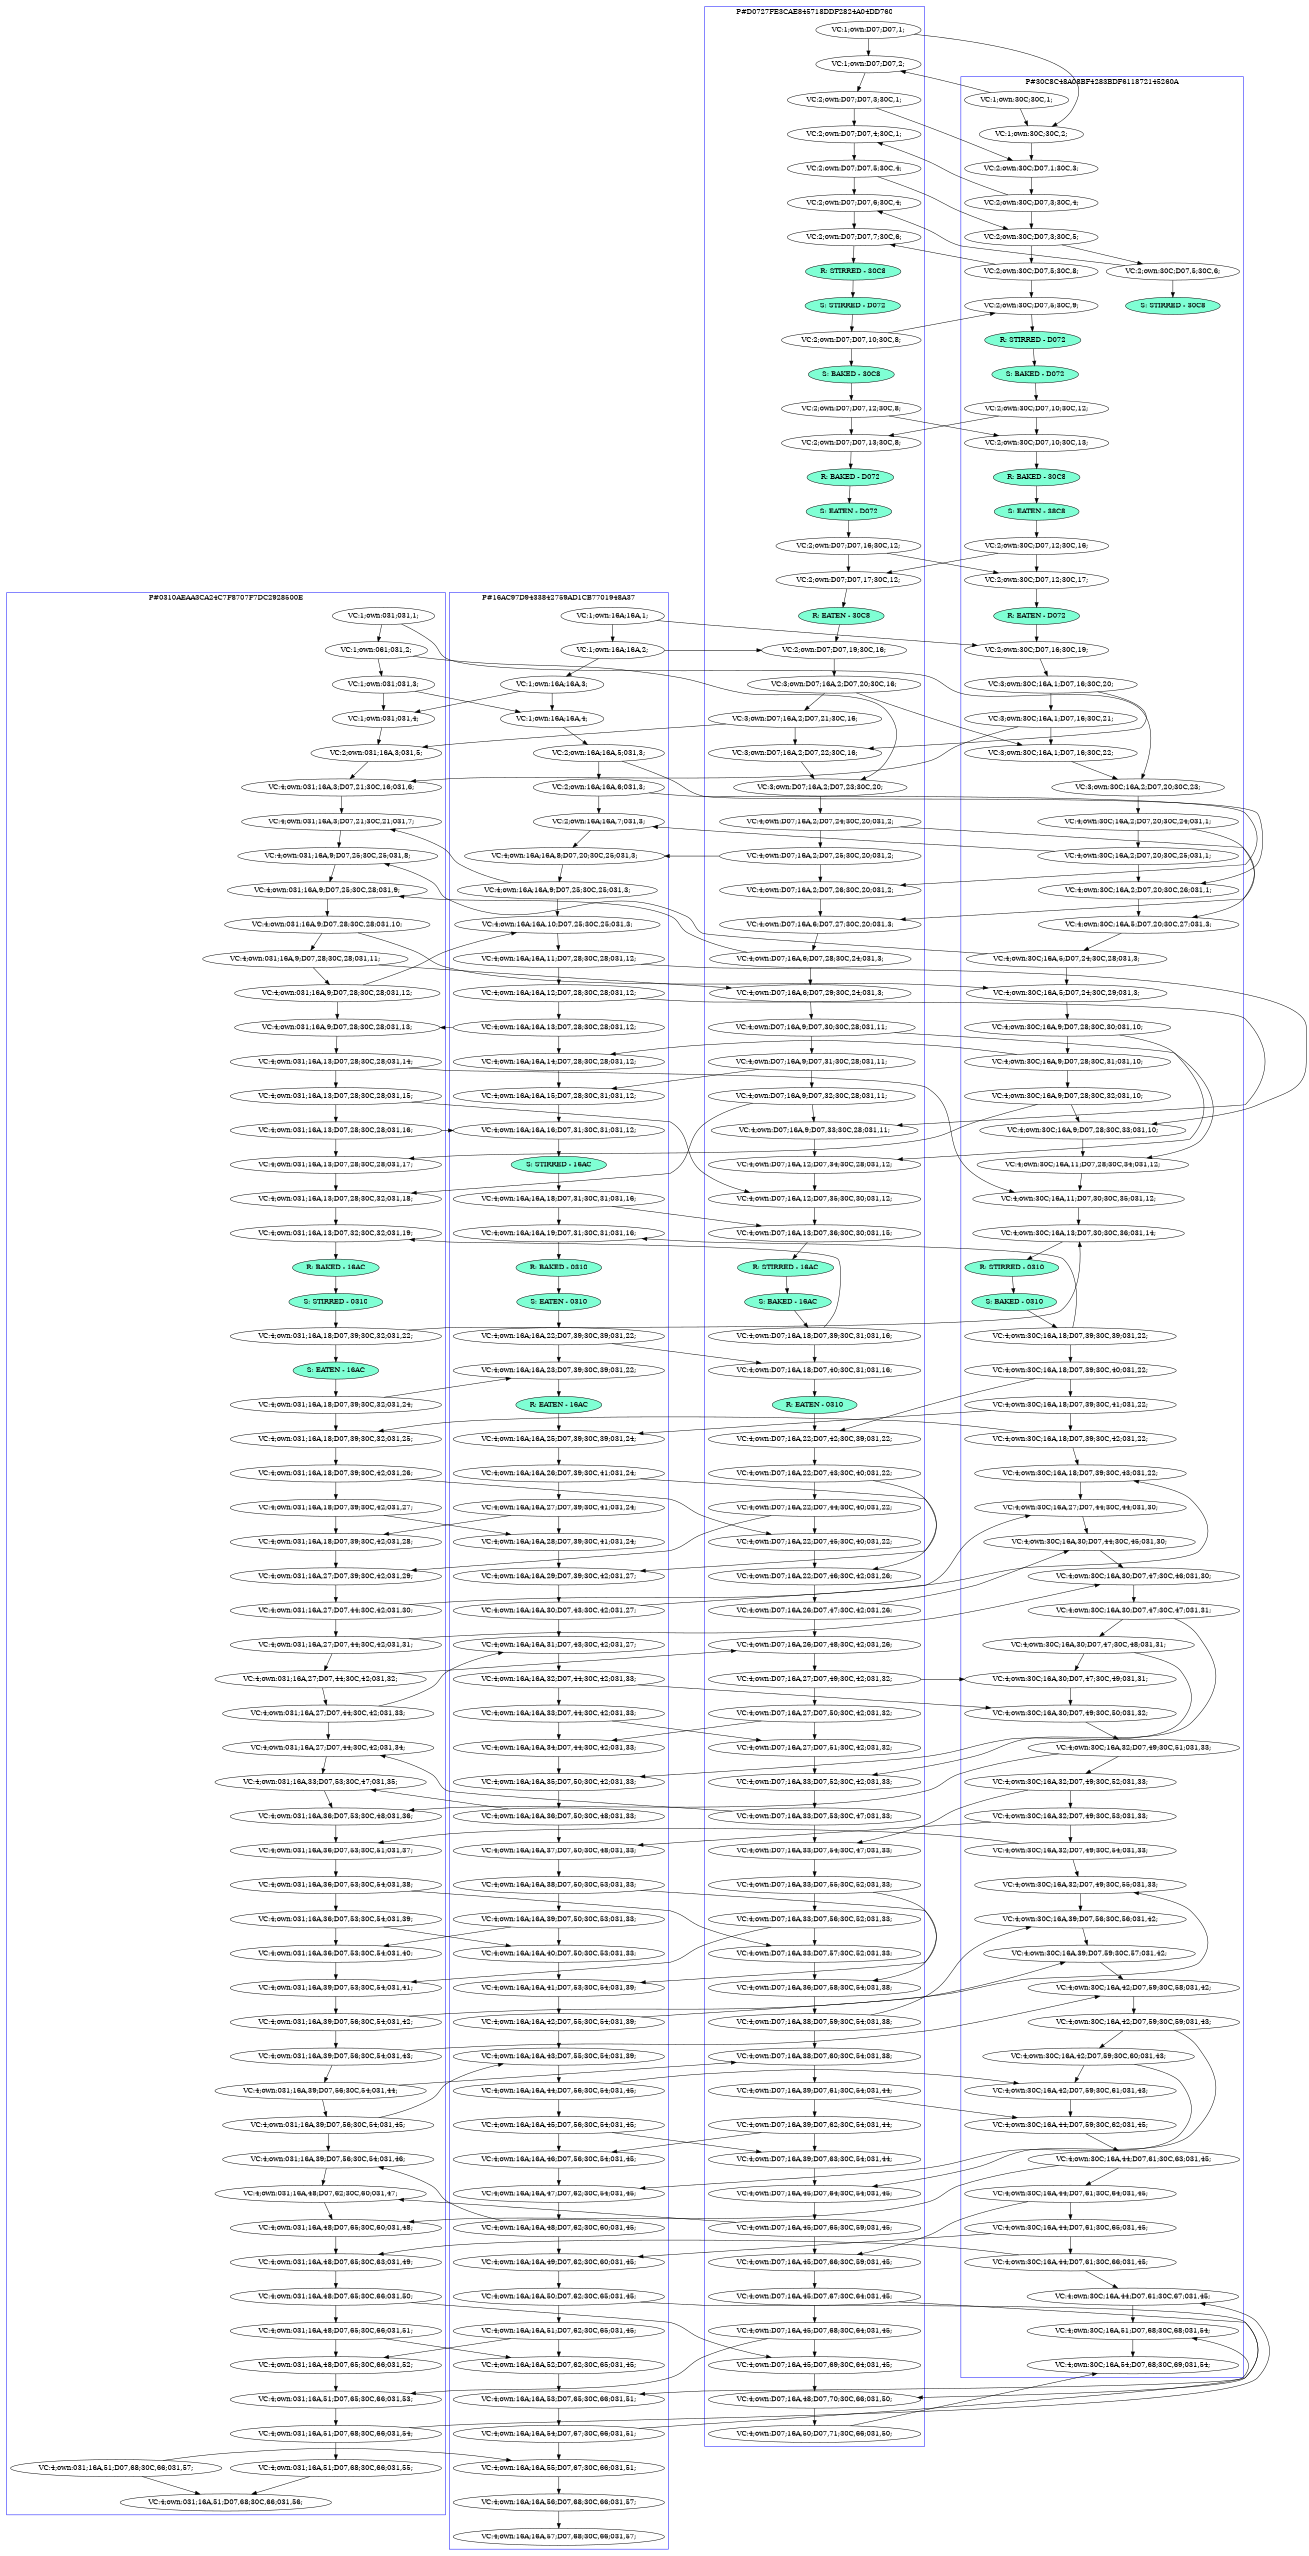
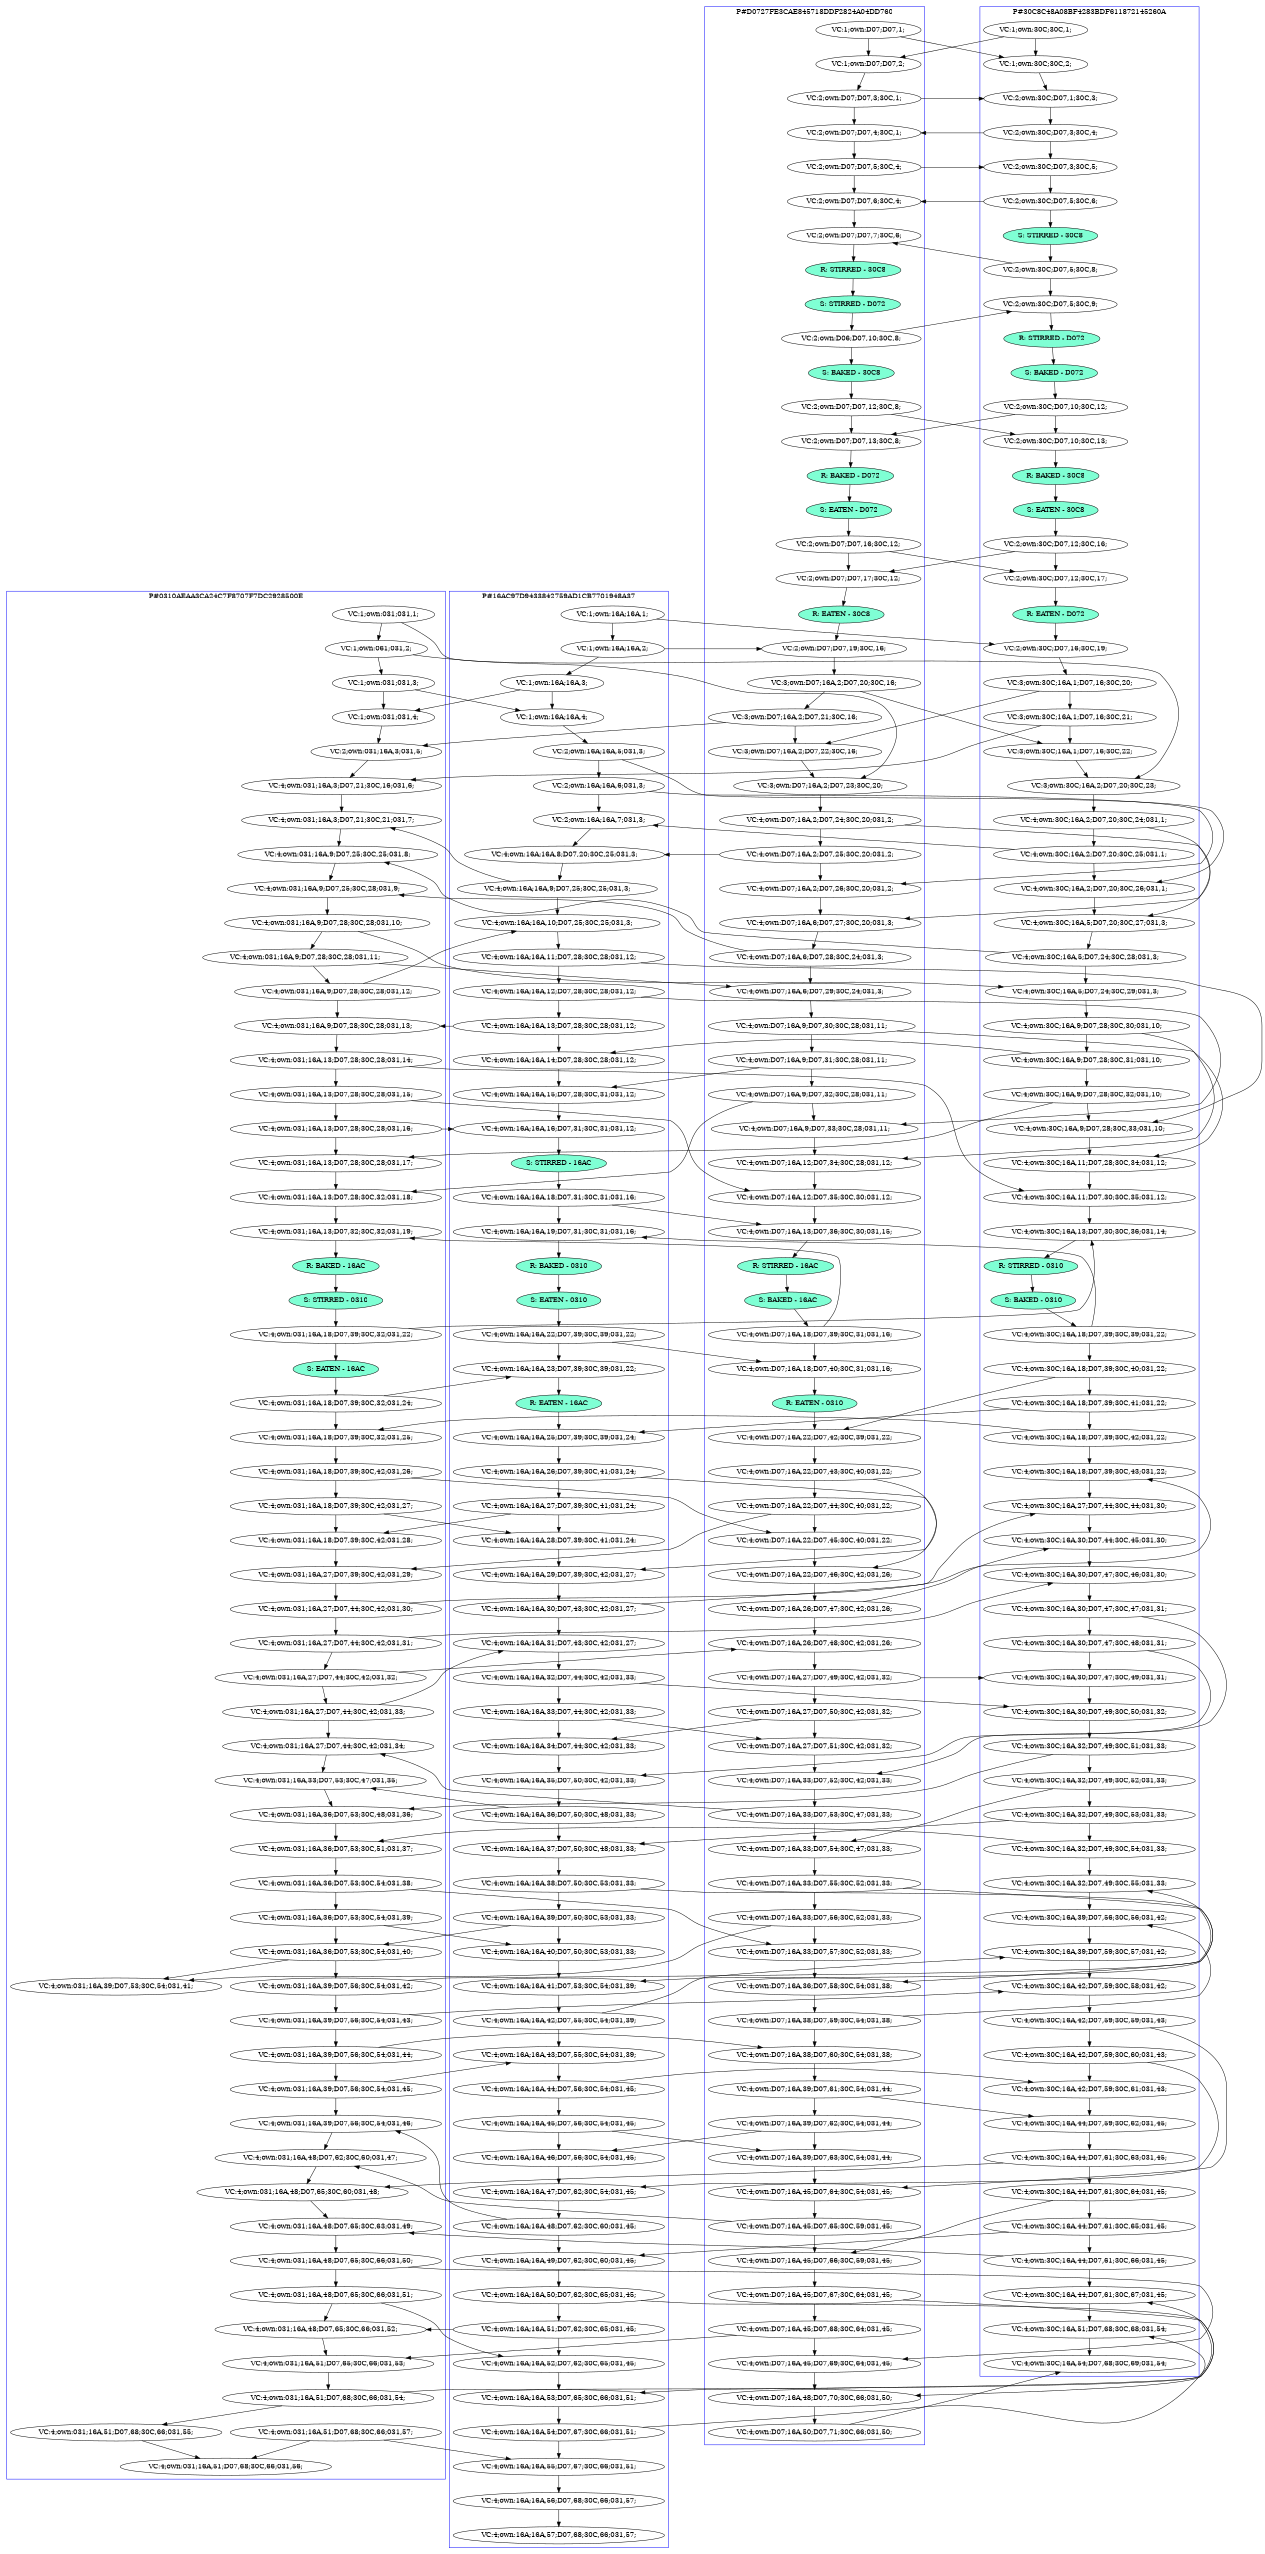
(1031, 252) -> (1050, 251)
(851, 340) -> (851, 339)
(1037, 512) -> (1056, 510)
(336, 2003) -> (336, 1967)
